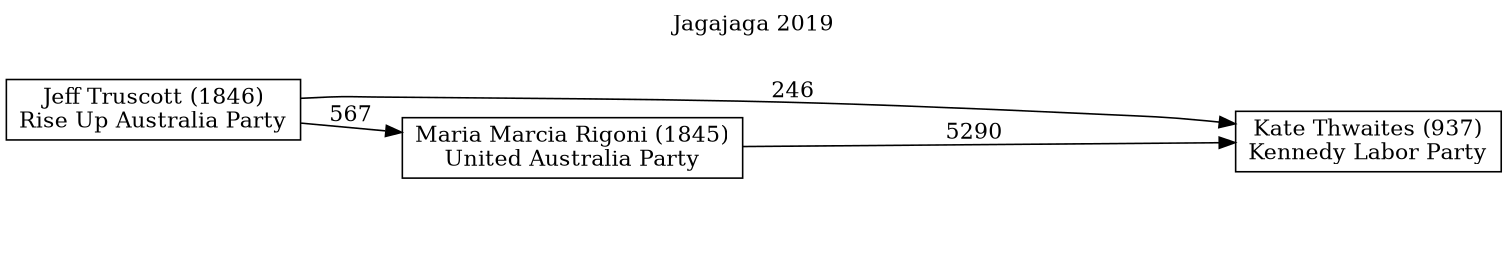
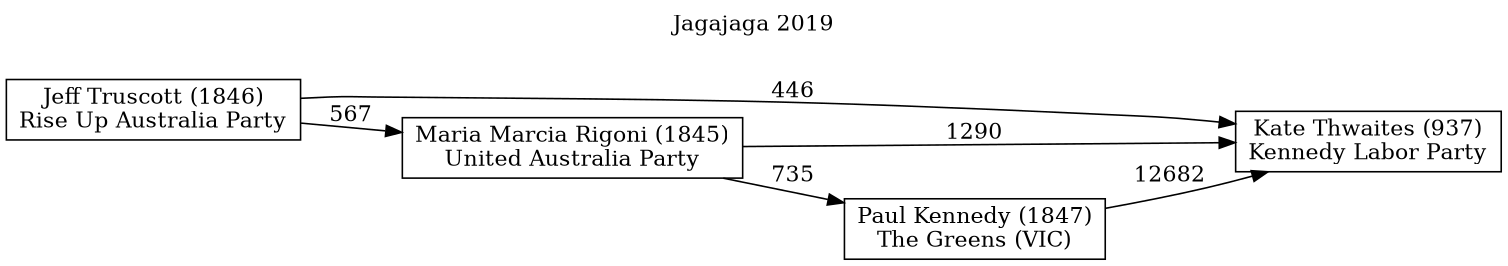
(794, 91) -> (794, 91)
(975, 133) -> (975, 133)
none -> (975, 229)
